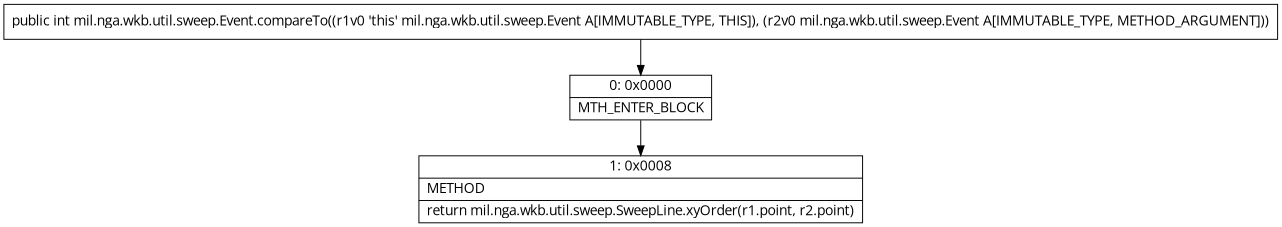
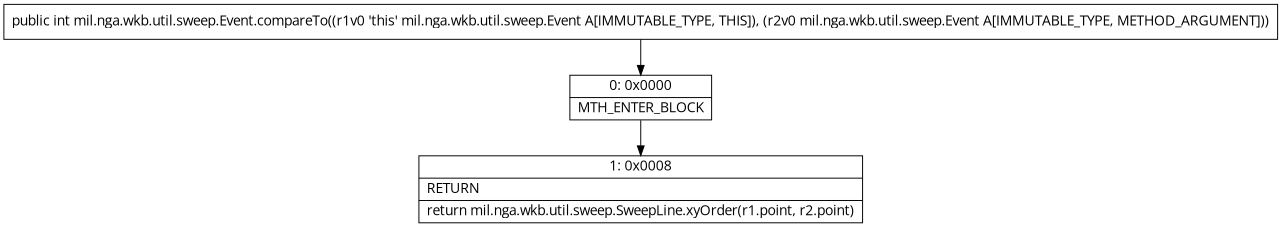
(456, 189) -> (453, 189)
